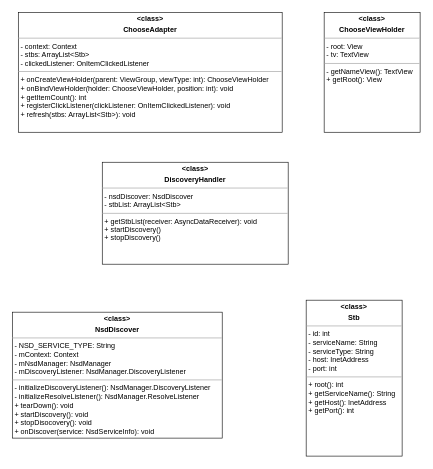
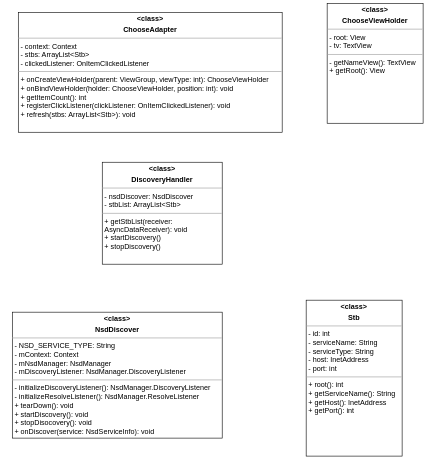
(372, 72) -> (375, 63)
(195, 213) -> (162, 213)
